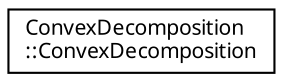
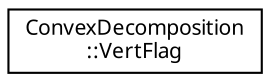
(141, 41) -> (135, 41)
